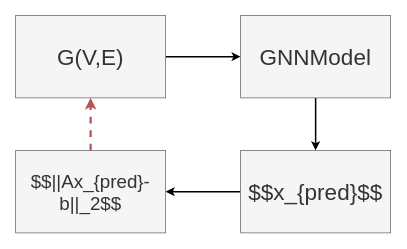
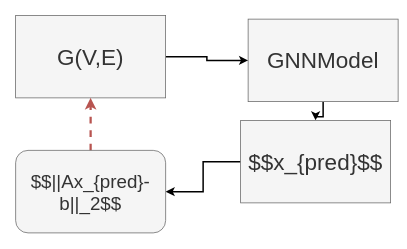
(315, 57) -> (323, 60)
(90, 192) -> (90, 192)
(315, 192) -> (315, 162)
